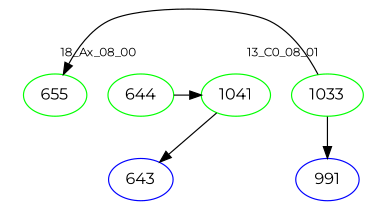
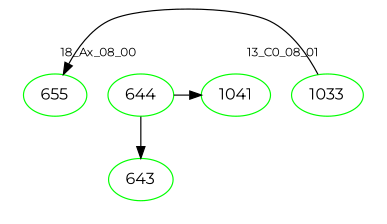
(200, 127) -> (141, 132)
(141, 180) -> (141, 180)
(327, 180) -> none
